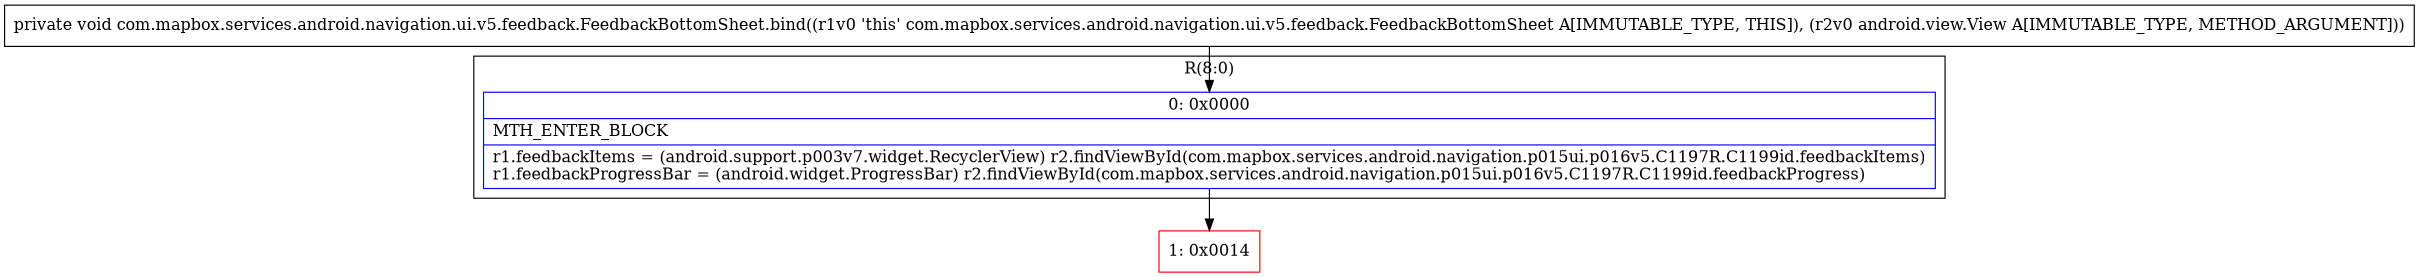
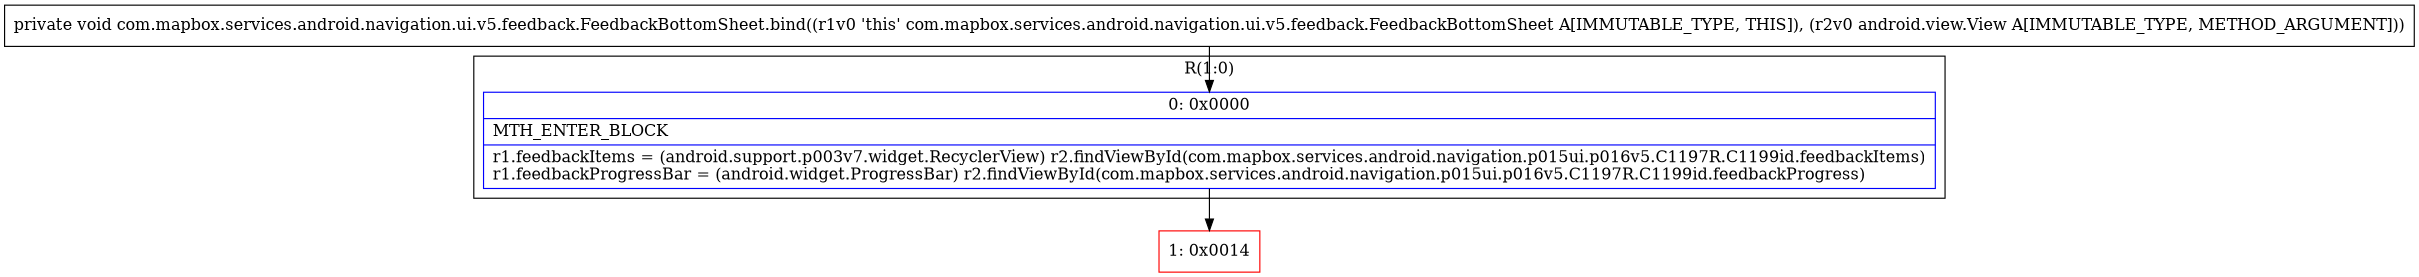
(1209, 69) -> (1209, 69)
